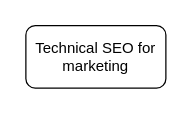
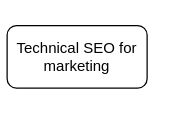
(96, 57) -> (77, 57)
